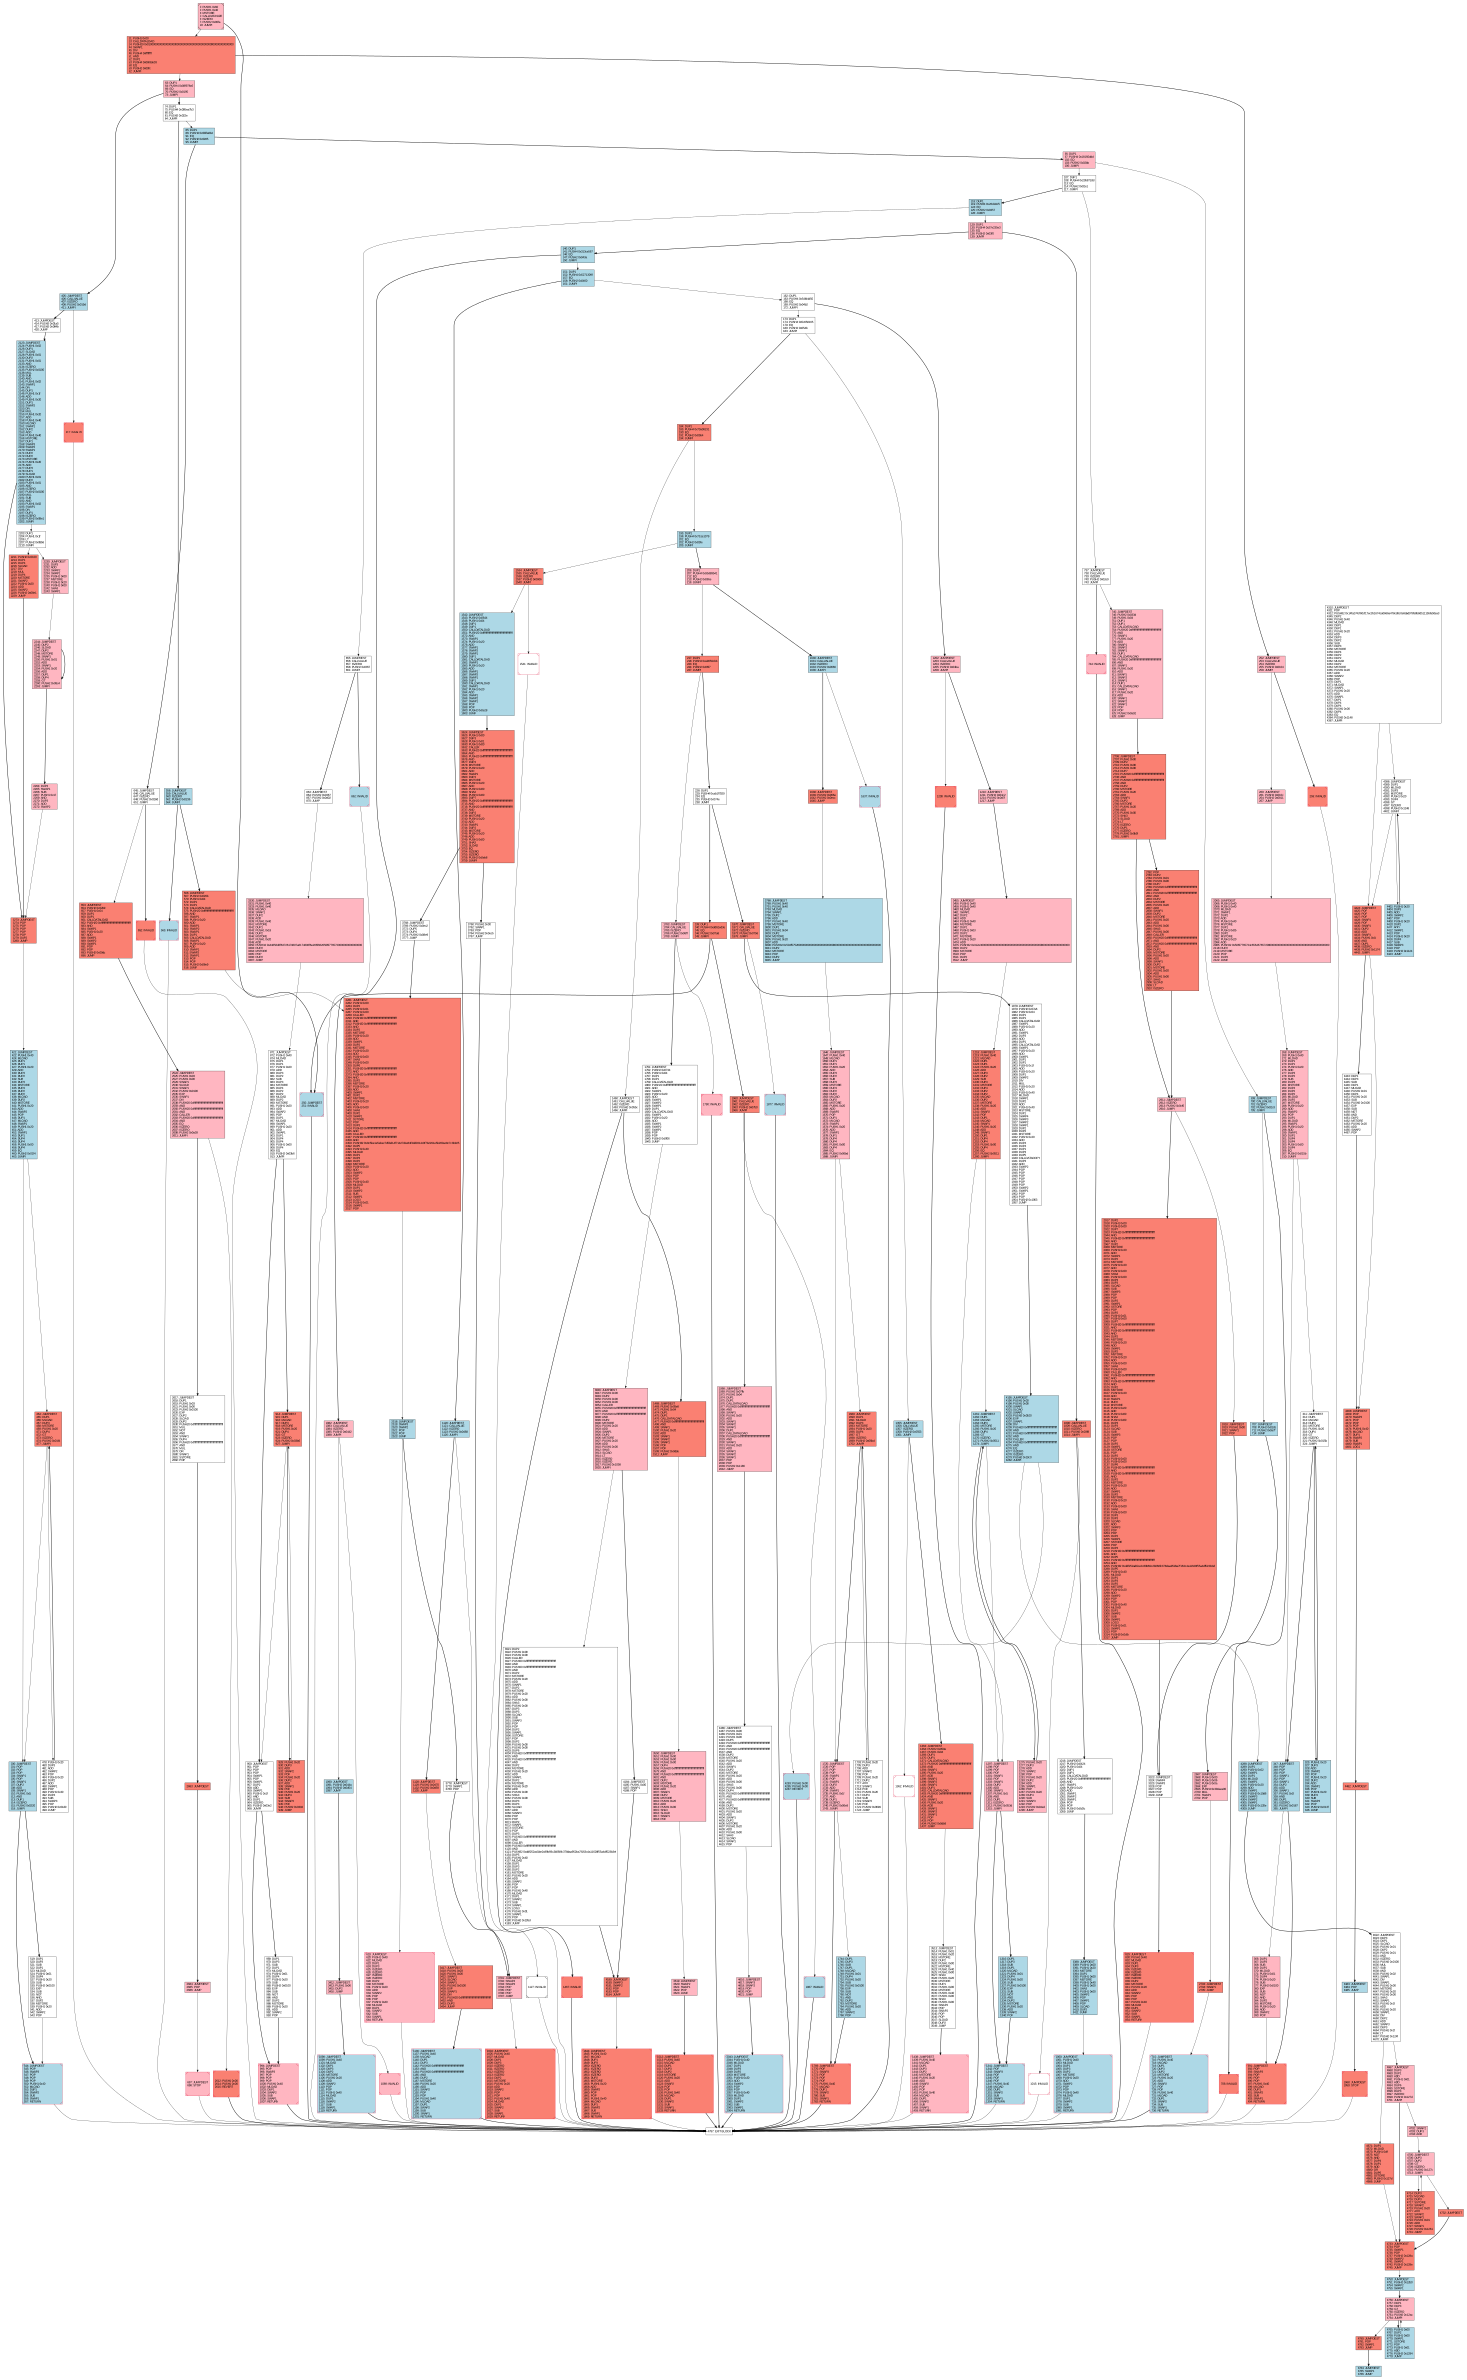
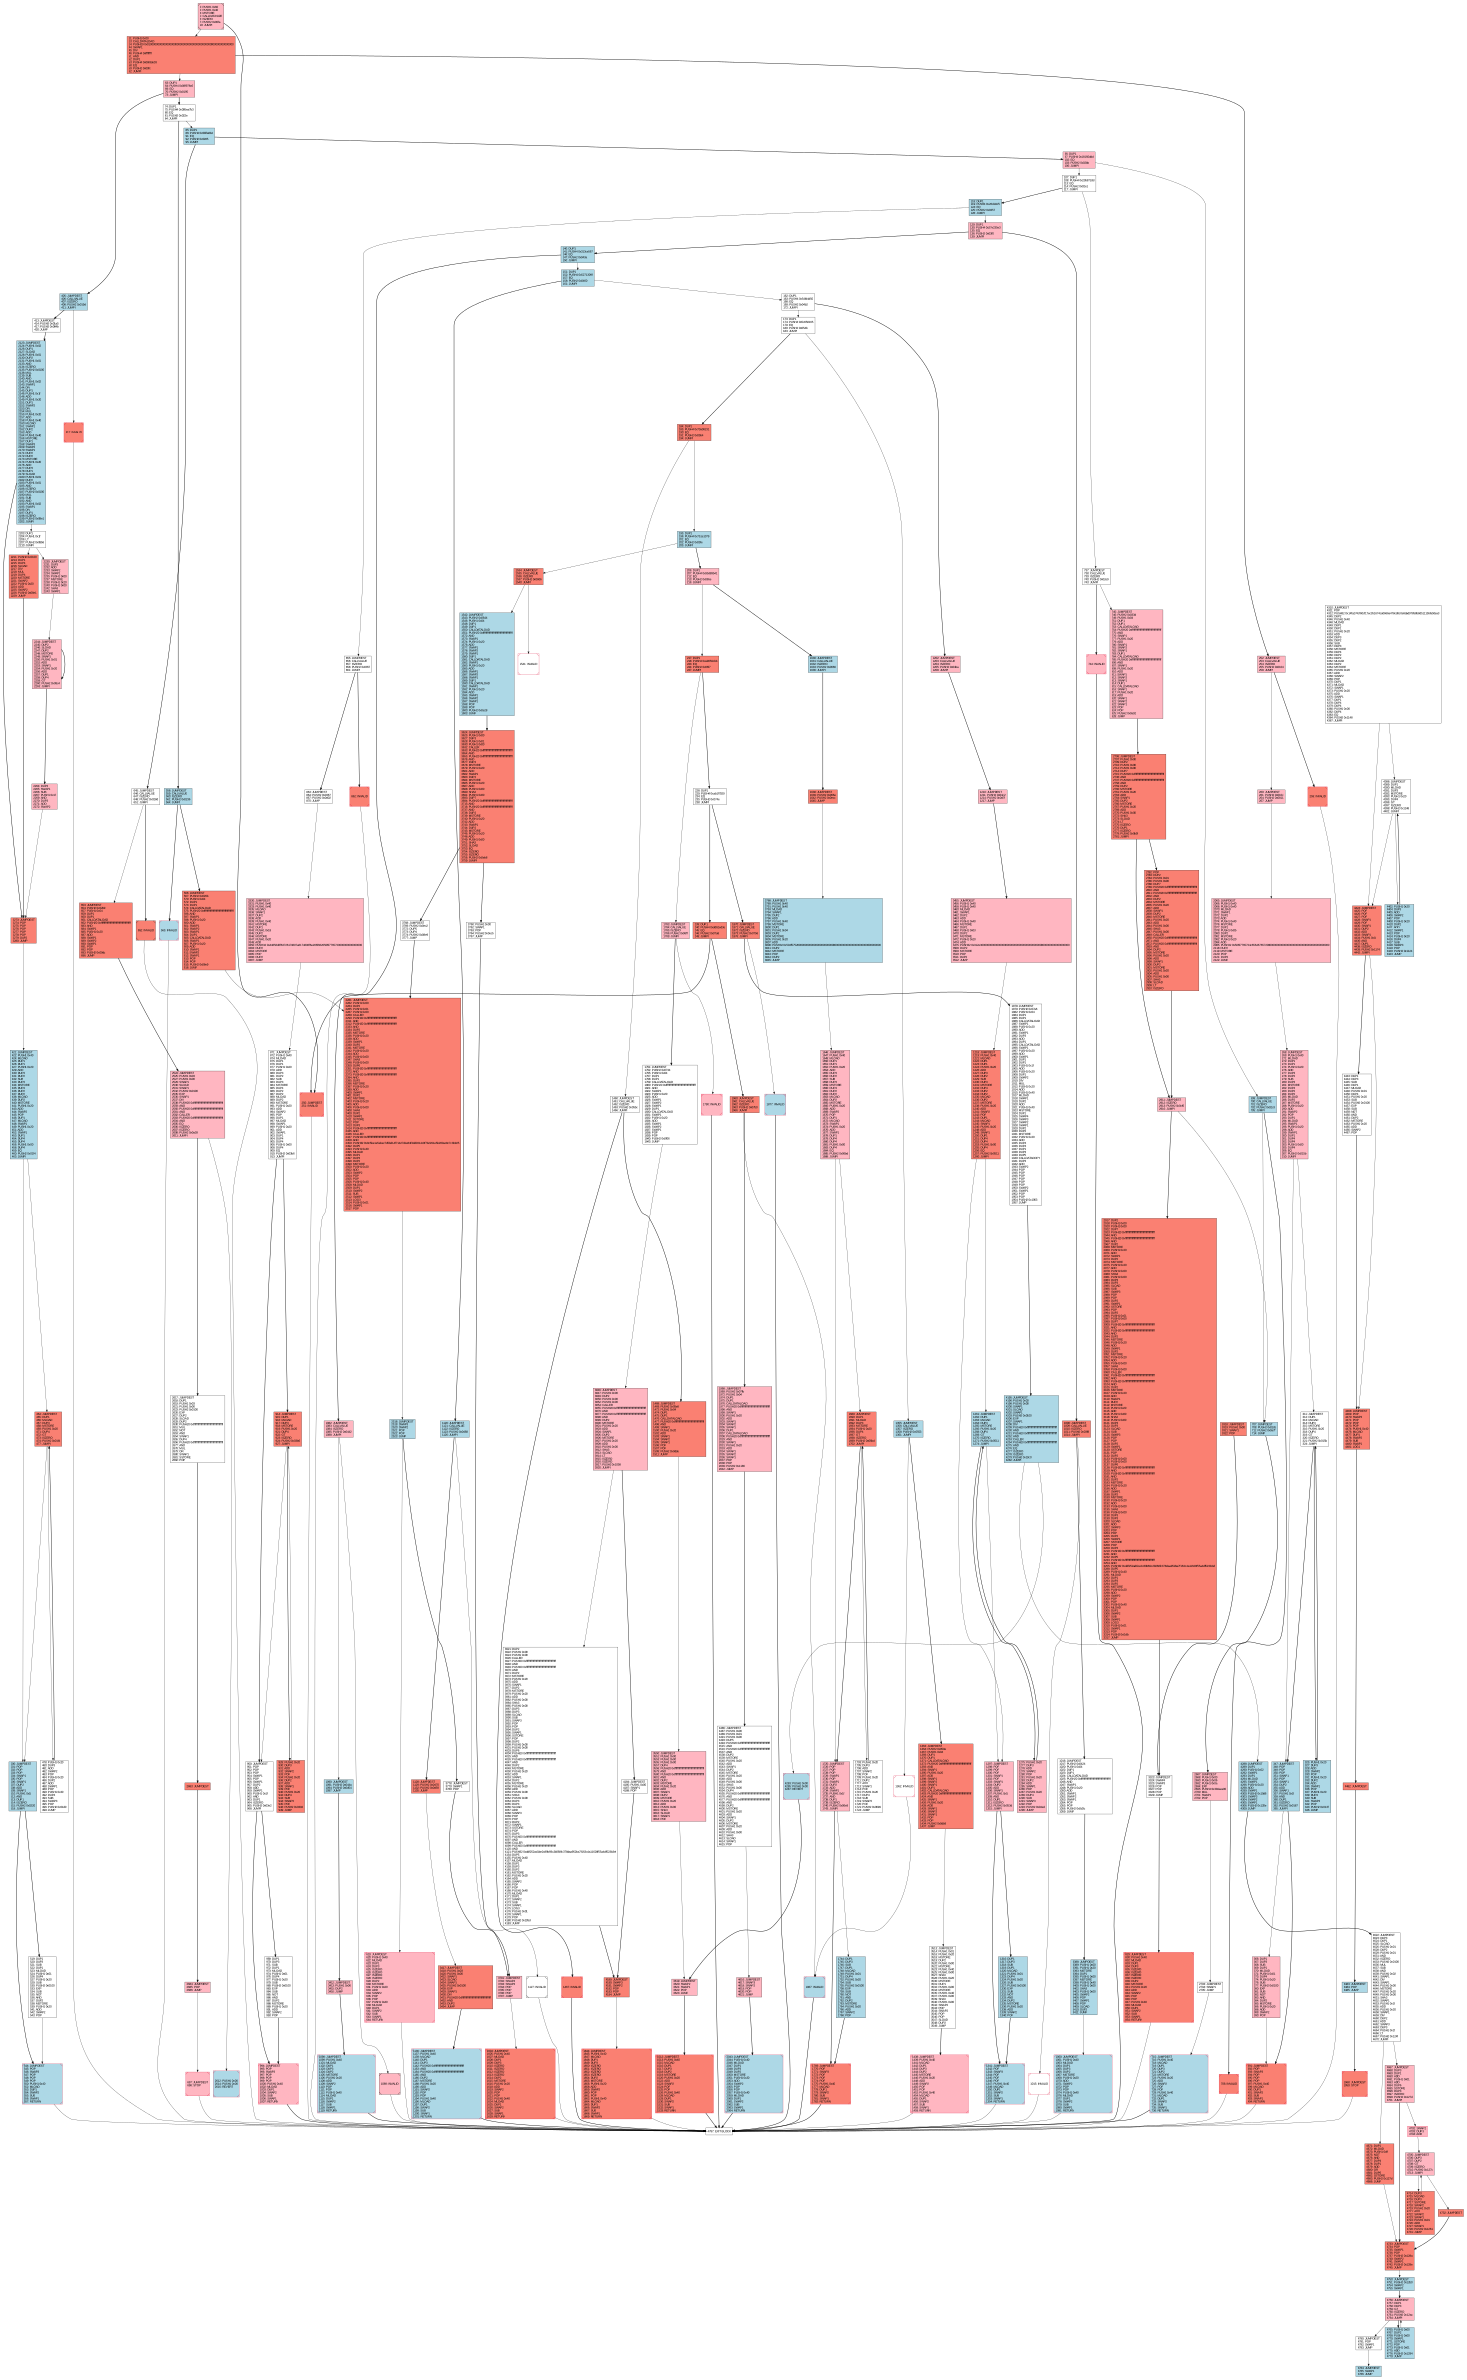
(359, 797) -> (359, 797)
(870, 797) -> none
(946, 797) -> none
(146, 930) -> (146, 930)
(312, 1105) -> (312, 1105)
(1226, 1261) -> (1258, 1255)
(497, 1491) -> none
(308, 1815) -> (308, 1815)
(1210, 1987) -> (1210, 1987)
(798, 1989) -> (786, 1909)
(905, 2038) -> (895, 1912)
(226, 2084) -> (226, 2084)
(390, 2084) -> (390, 2084)
(460, 2130) -> none
(1417, 2131) -> (1417, 2131)
(1369, 2343) -> (1369, 2343)
(1369, 2357) -> (1369, 2357)
